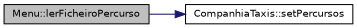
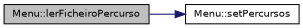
(269, 14) -> (242, 14)
